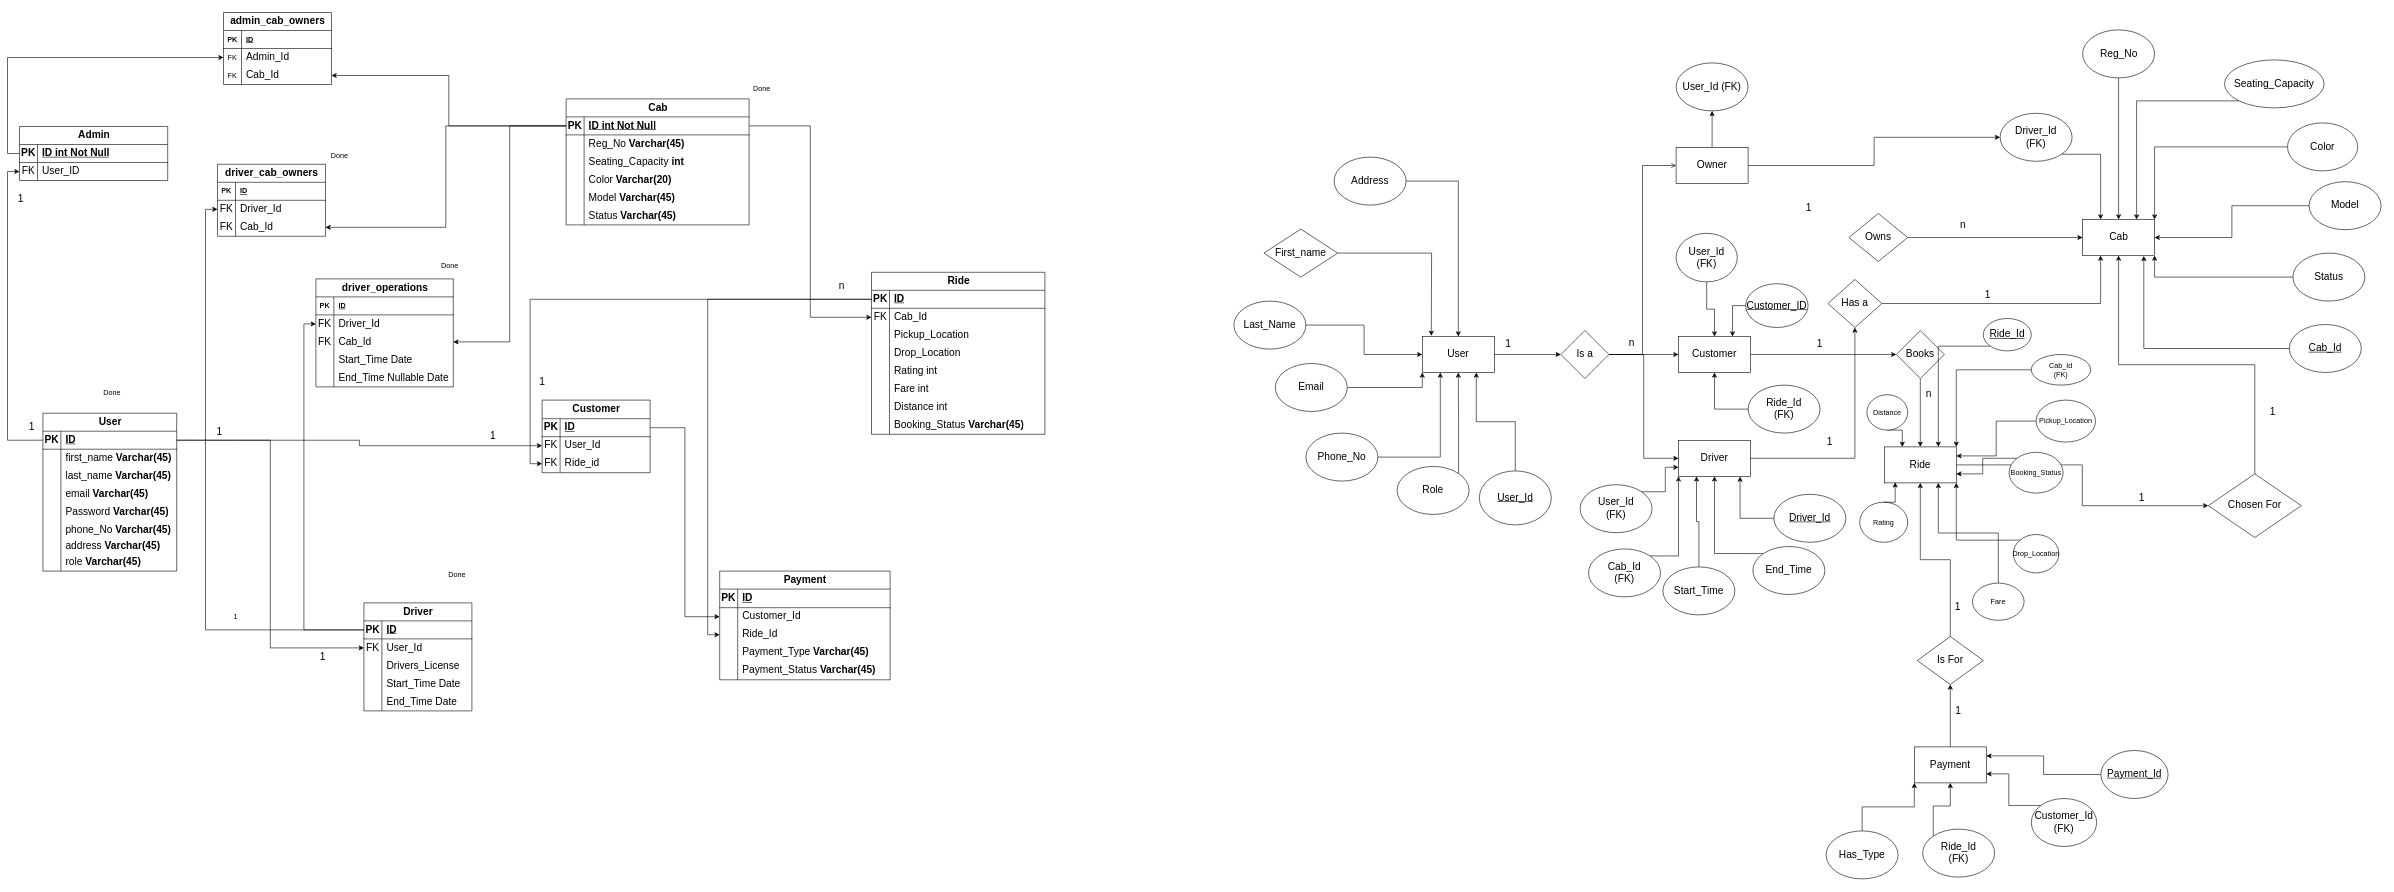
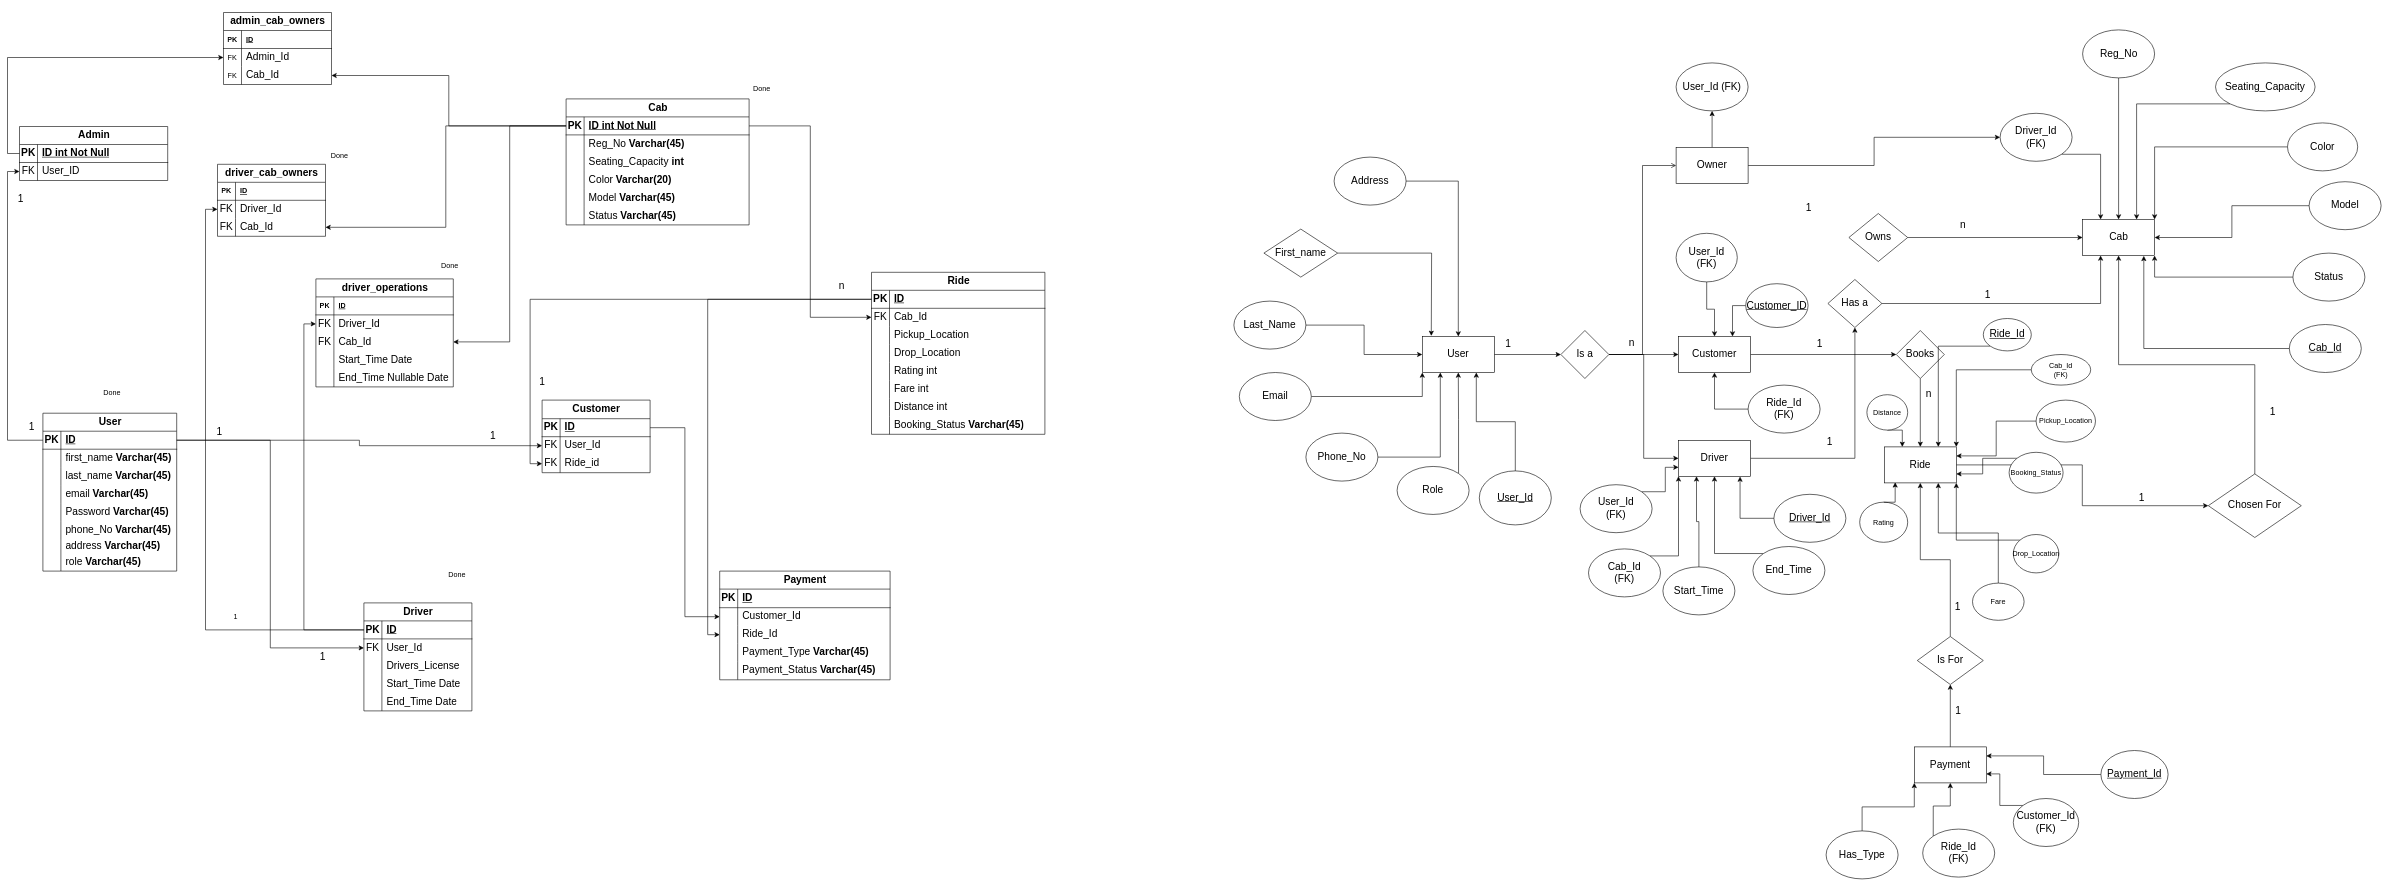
(2274, 84) -> (2265, 87)
(1311, 387) -> (1275, 396)
(2064, 822) -> (2046, 822)
